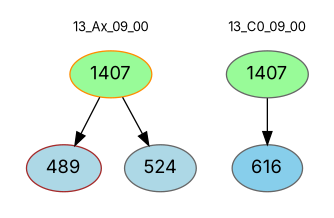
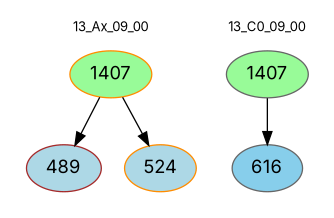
(160, 168) -> (160, 168)
